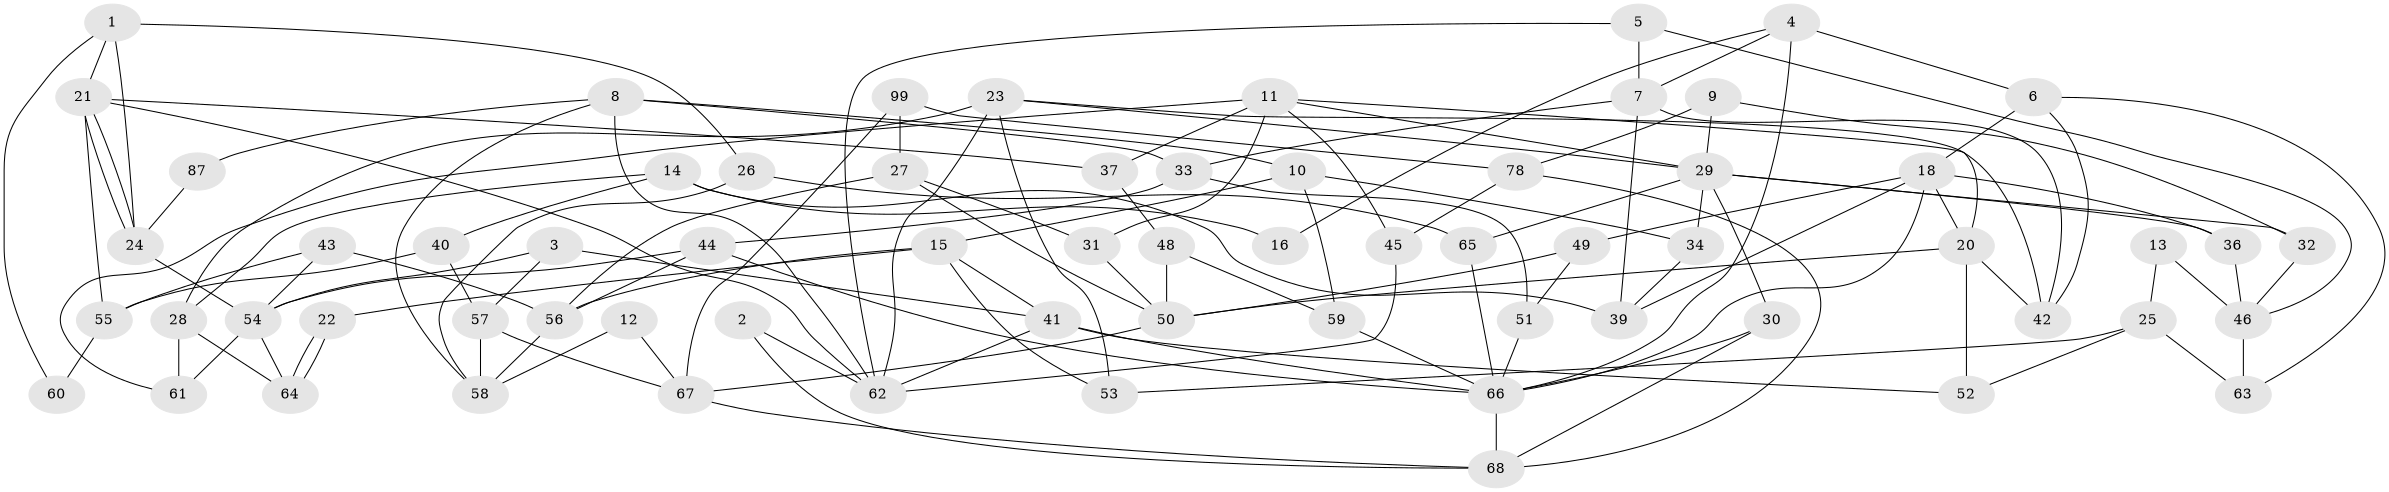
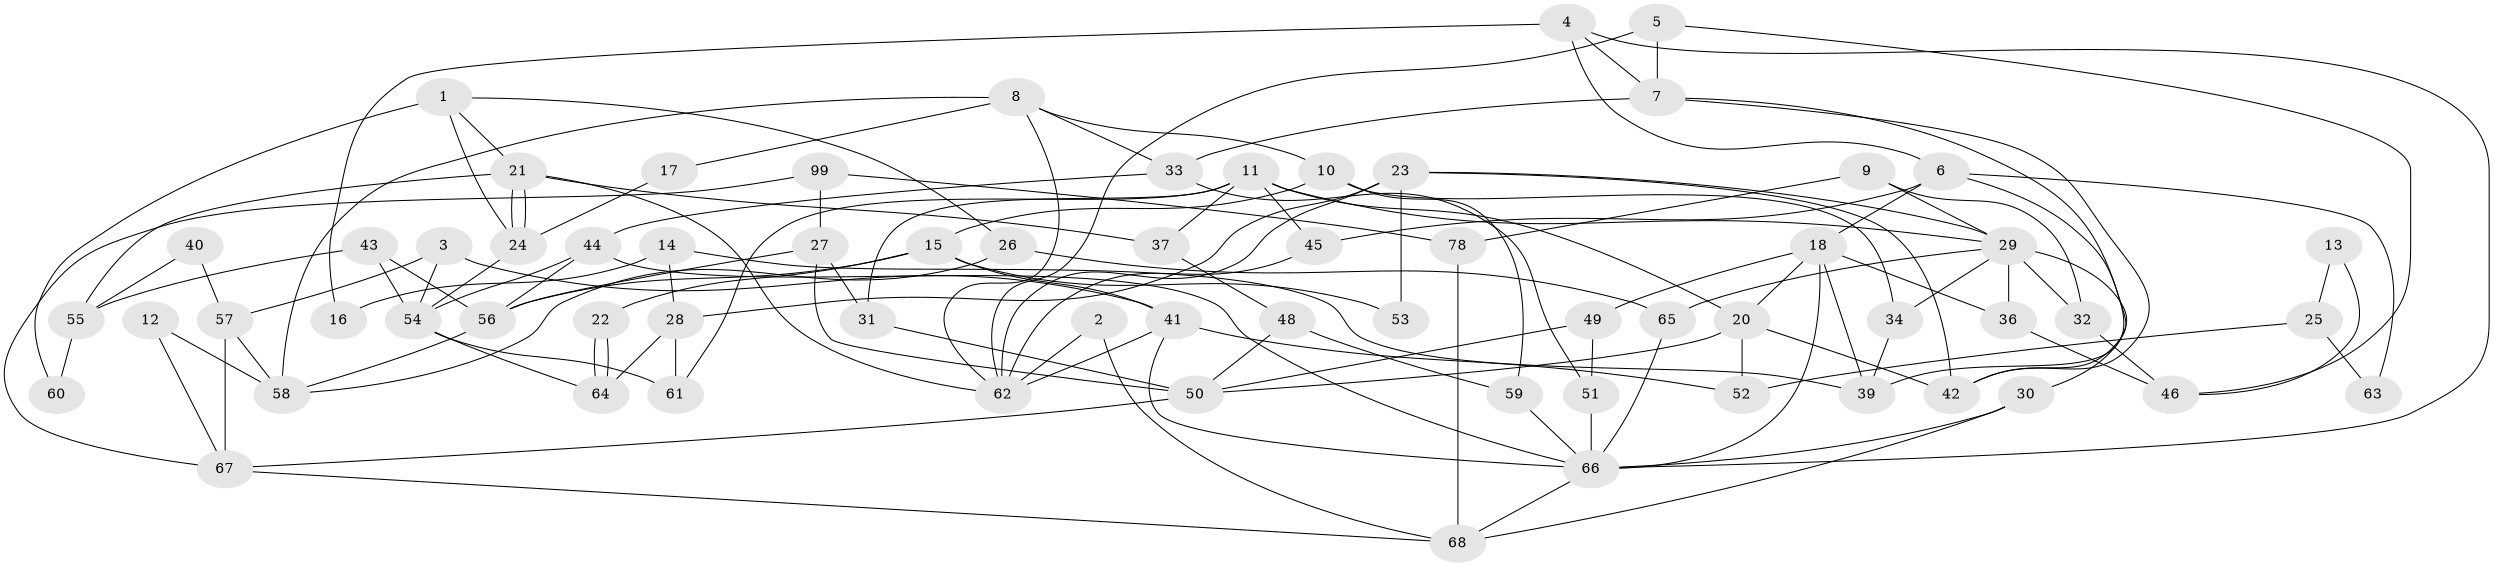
(197, 172) -> (669, 172)
(555, 205) -> none
(1449, 212) -> (1778, 215)
(2243, 358) -> none
(1730, 361) -> none
